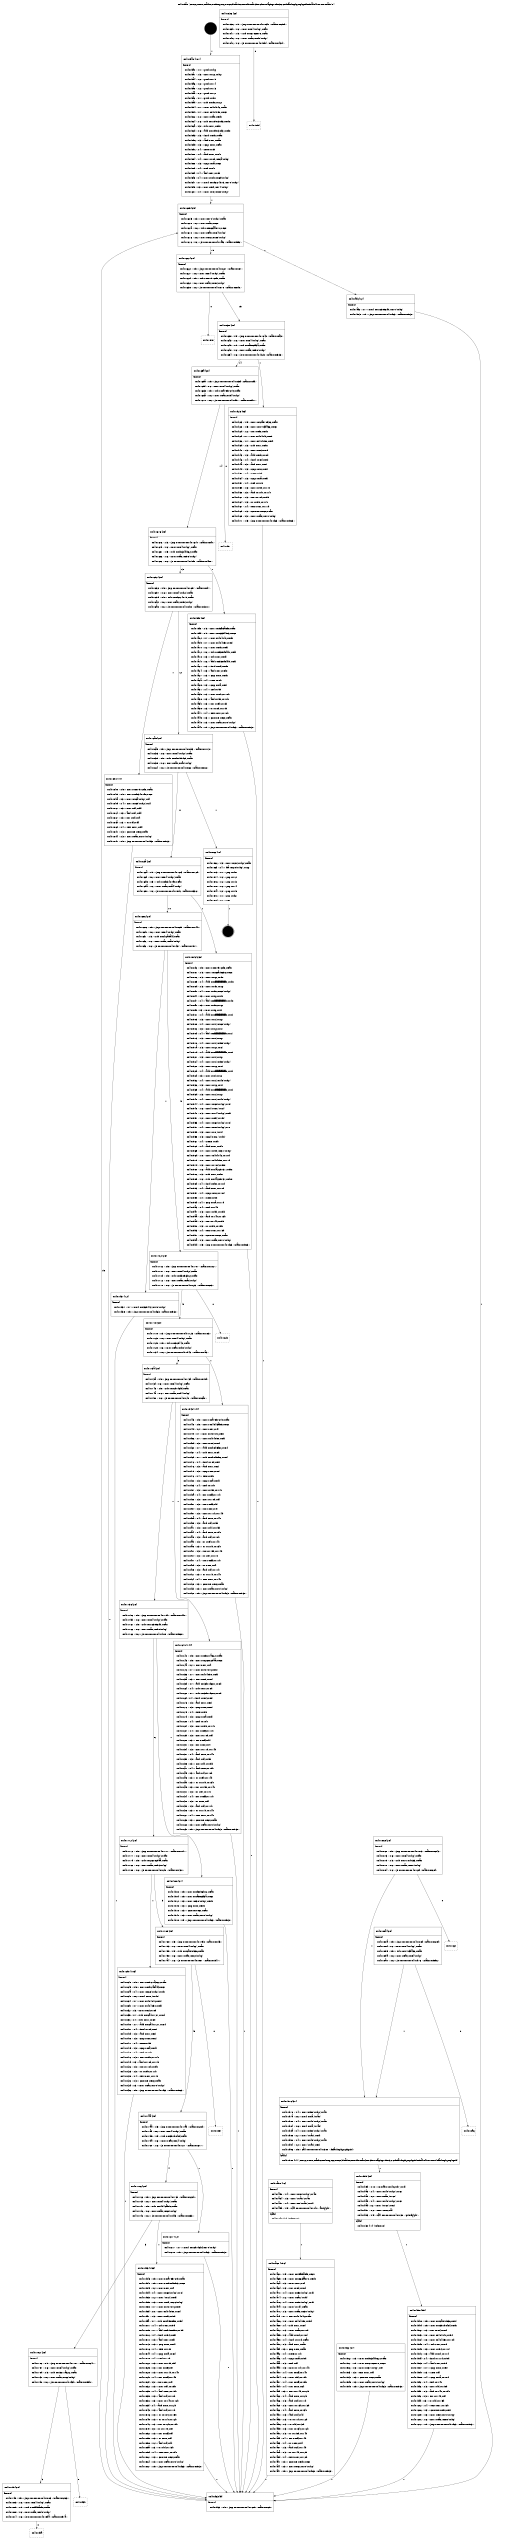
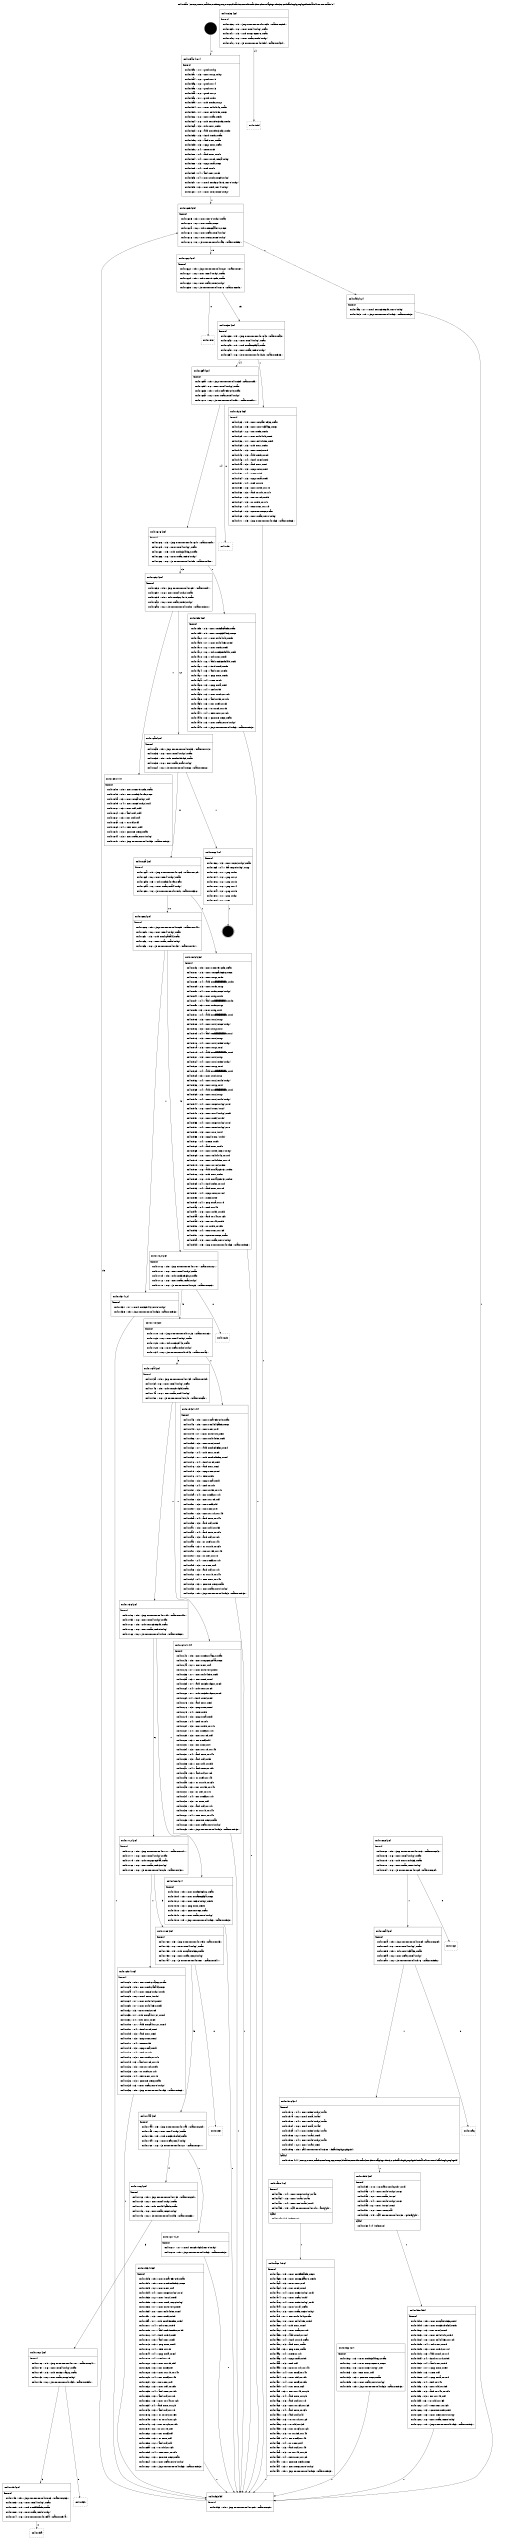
(255, 51) -> (255, 51)
(109, 1709) -> none
(362, 1982) -> (408, 1900)
(157, 2241) -> none
